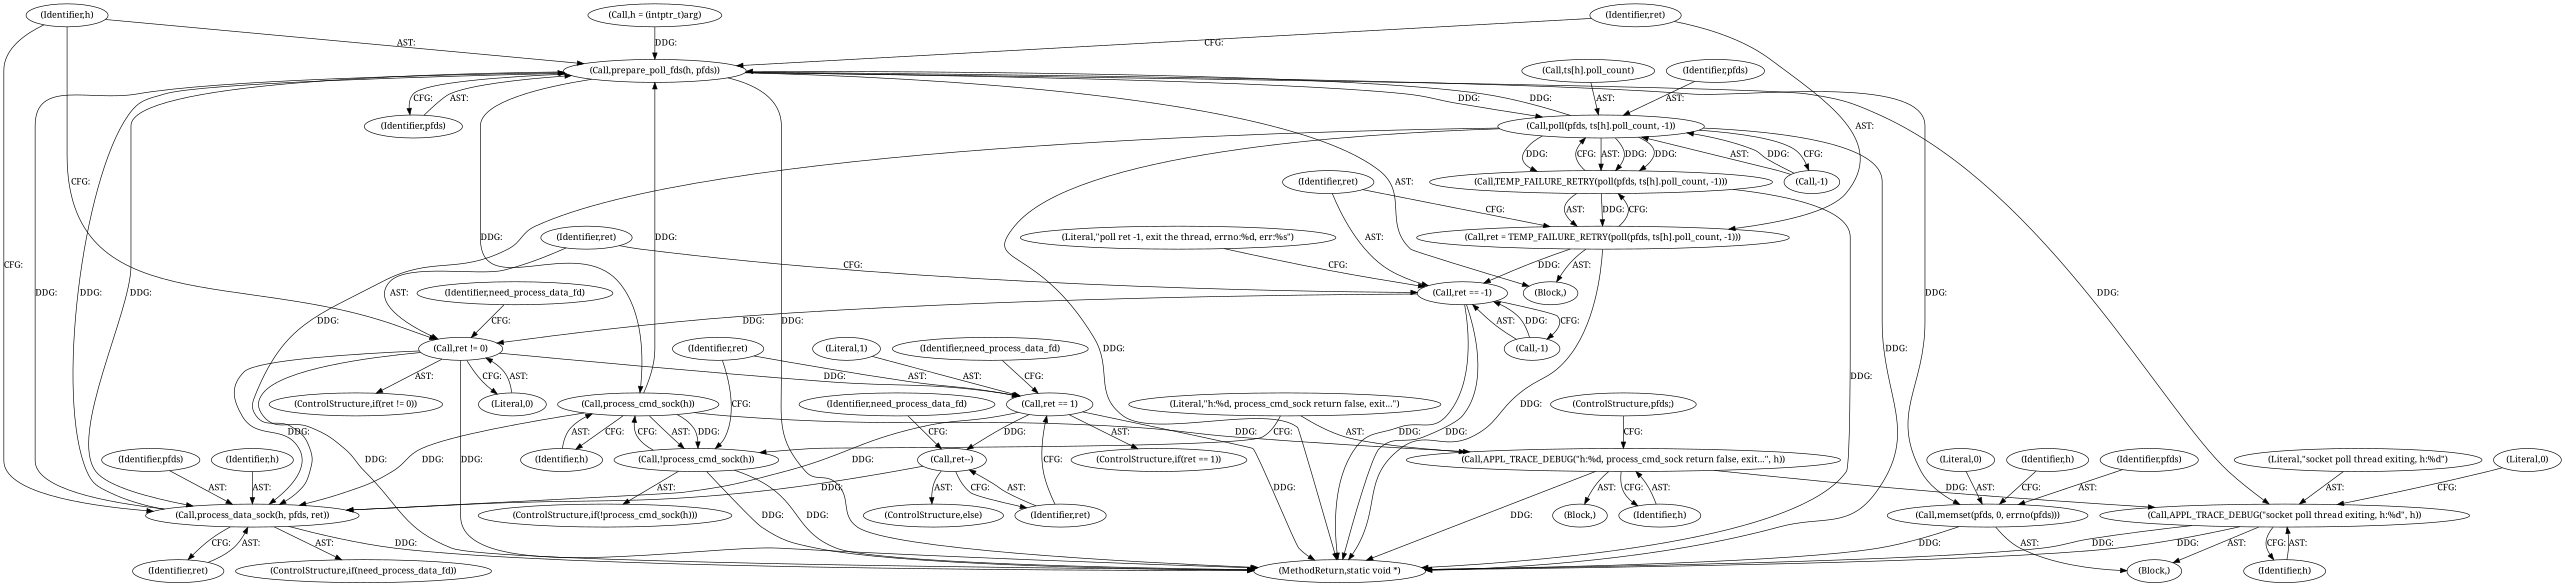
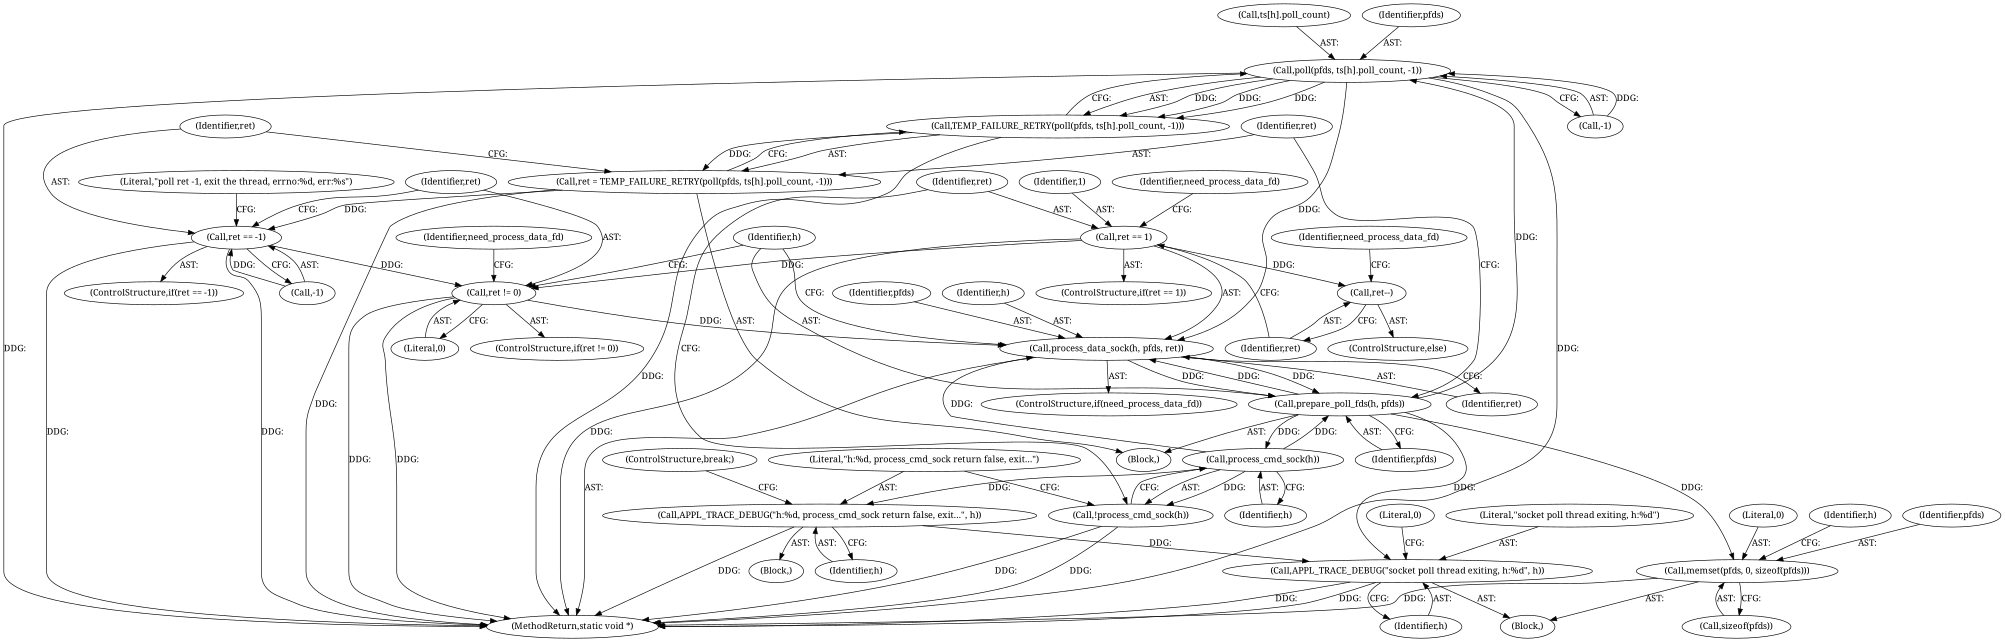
(655, 15) -> none
(1163, 76) -> none
none -> (154, 293)
(847, 349) -> (1060, 182)
(756, 376) -> (810, 258)
(1623, 404) -> (680, 460)
(864, 460) -> (1233, 293)
(808, 473) -> none
(639, 500) -> none
(605, 516) -> none
(1988, 516) -> (1737, 571)
(407, 543) -> (595, 488)
none -> (1736, 627)
